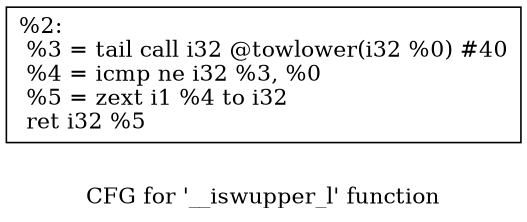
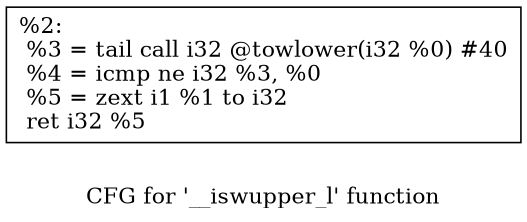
(154, 98) -> (154, 98)
